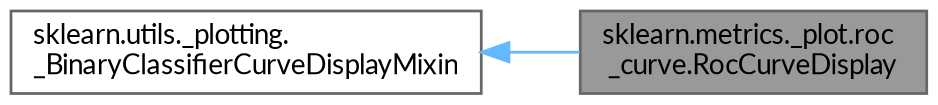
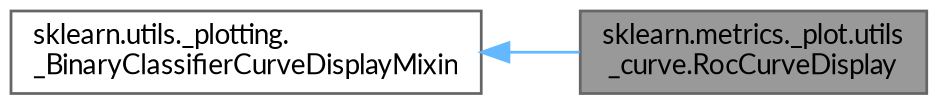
(754, 52) -> (754, 52)
